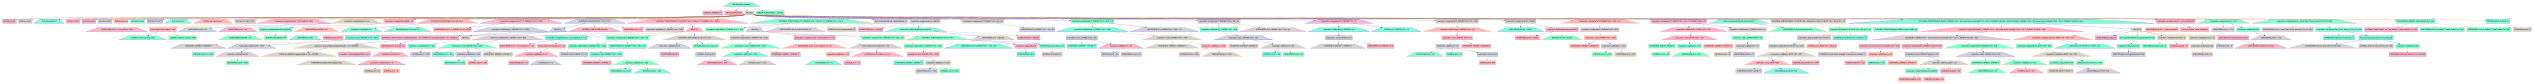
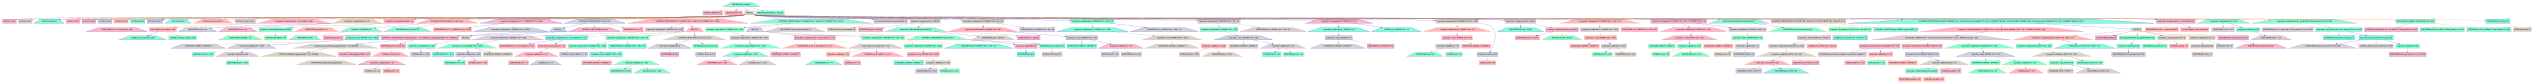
none -> (983, 30)
none -> (1639, 30)
(1467, 50) -> (1495, 32)
